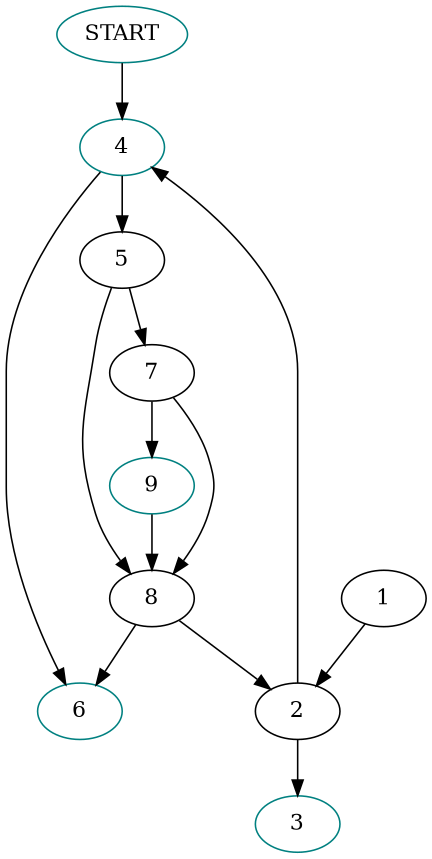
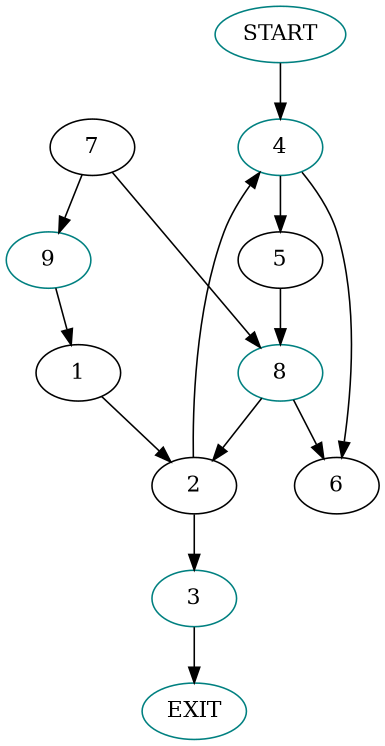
(135, 309) -> none
(152, 534) -> (61, 309)
(152, 598) -> (280, 373)
(80, 711) -> (337, 486)
none -> (194, 711)
